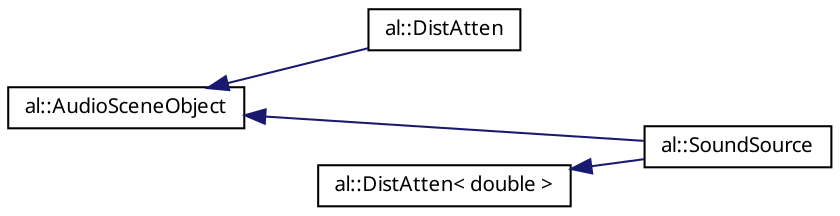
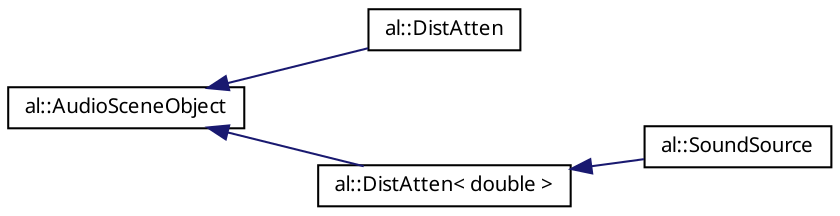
(455, 129) -> (296, 149)
